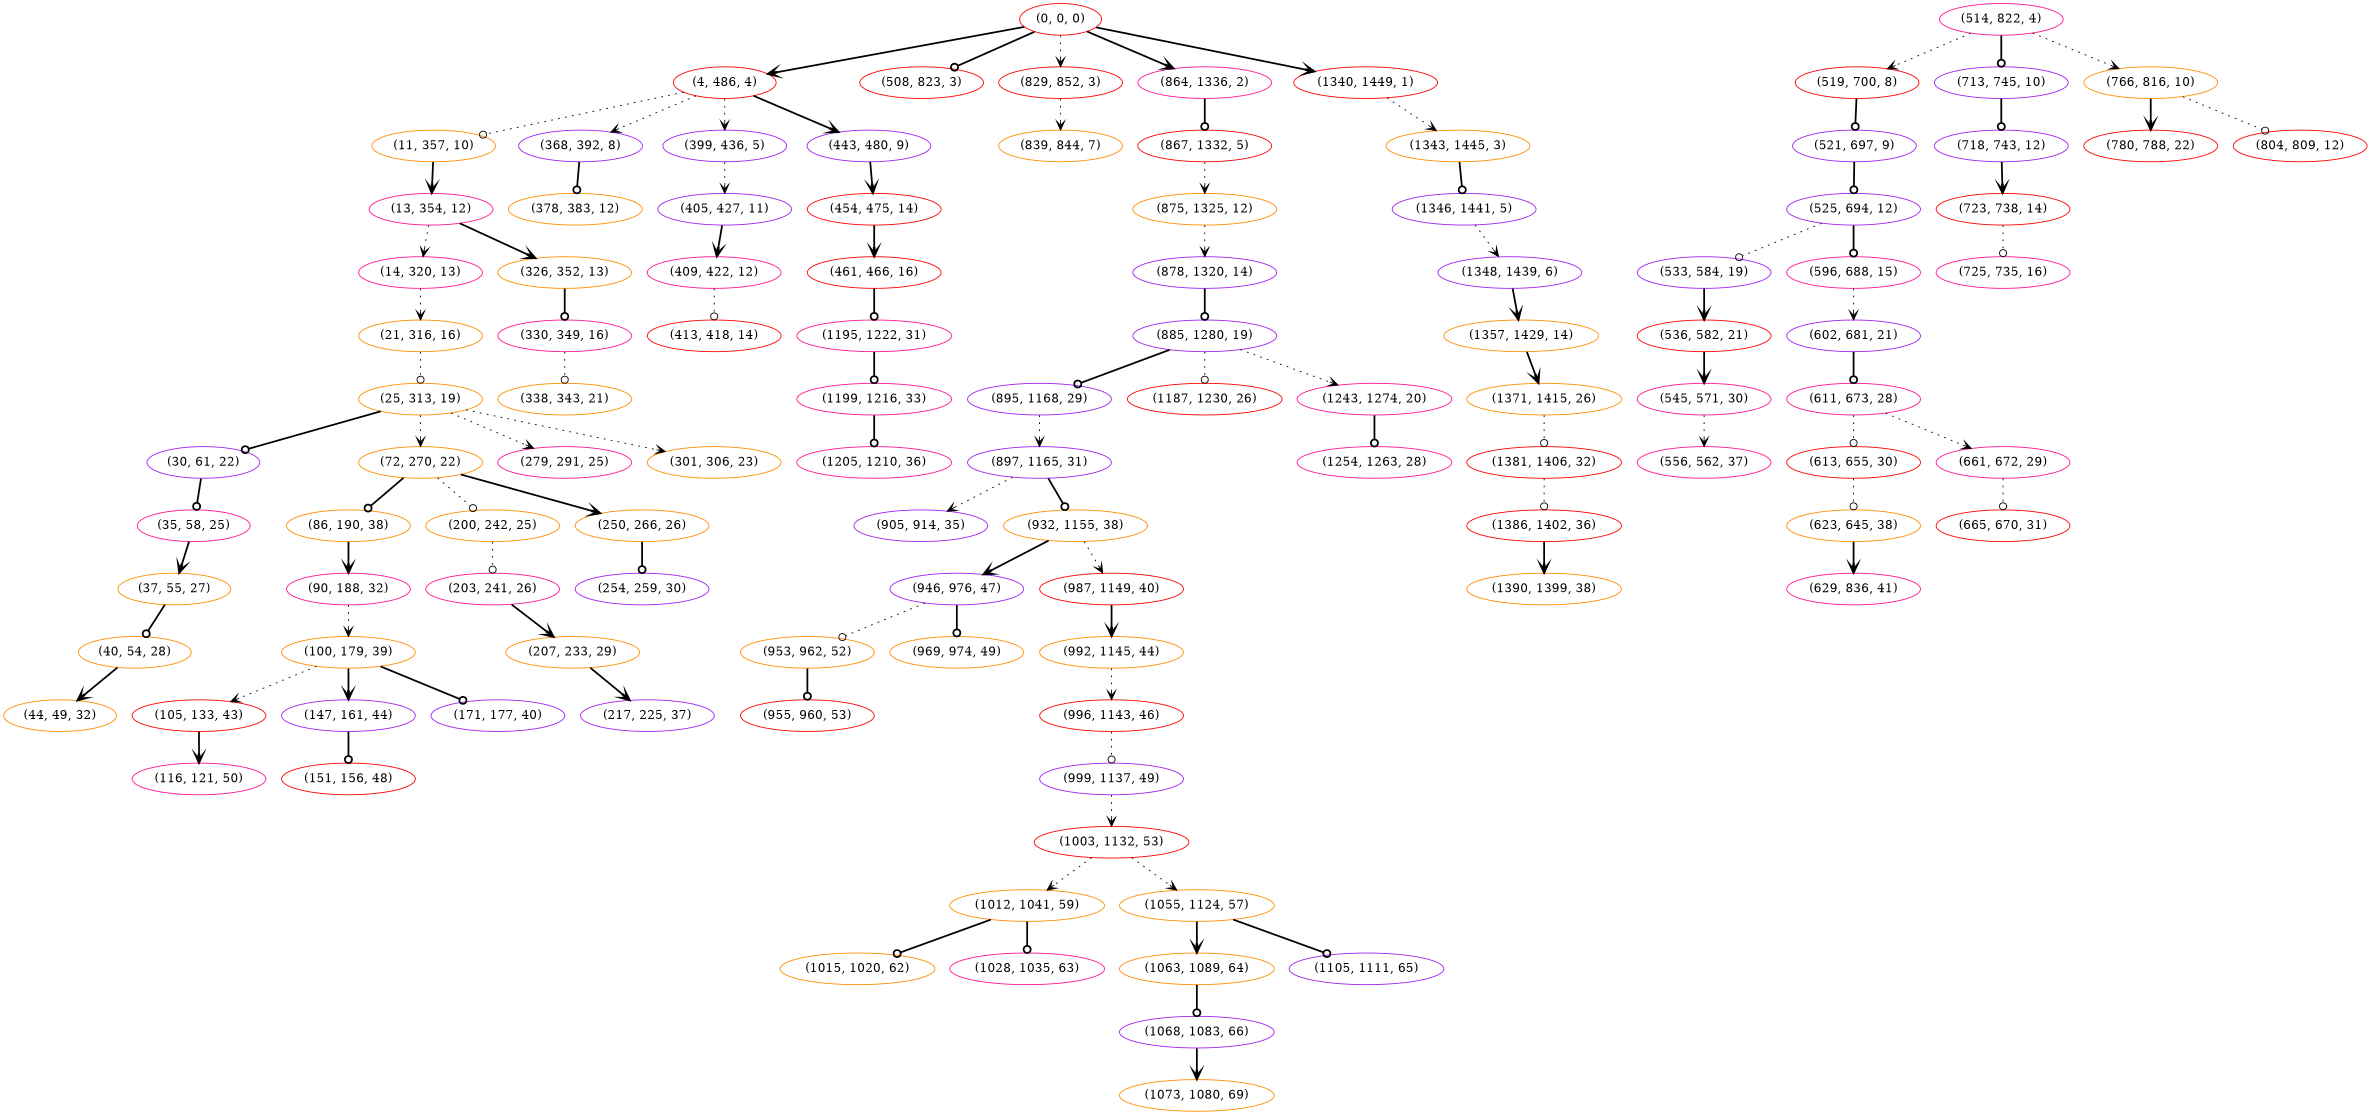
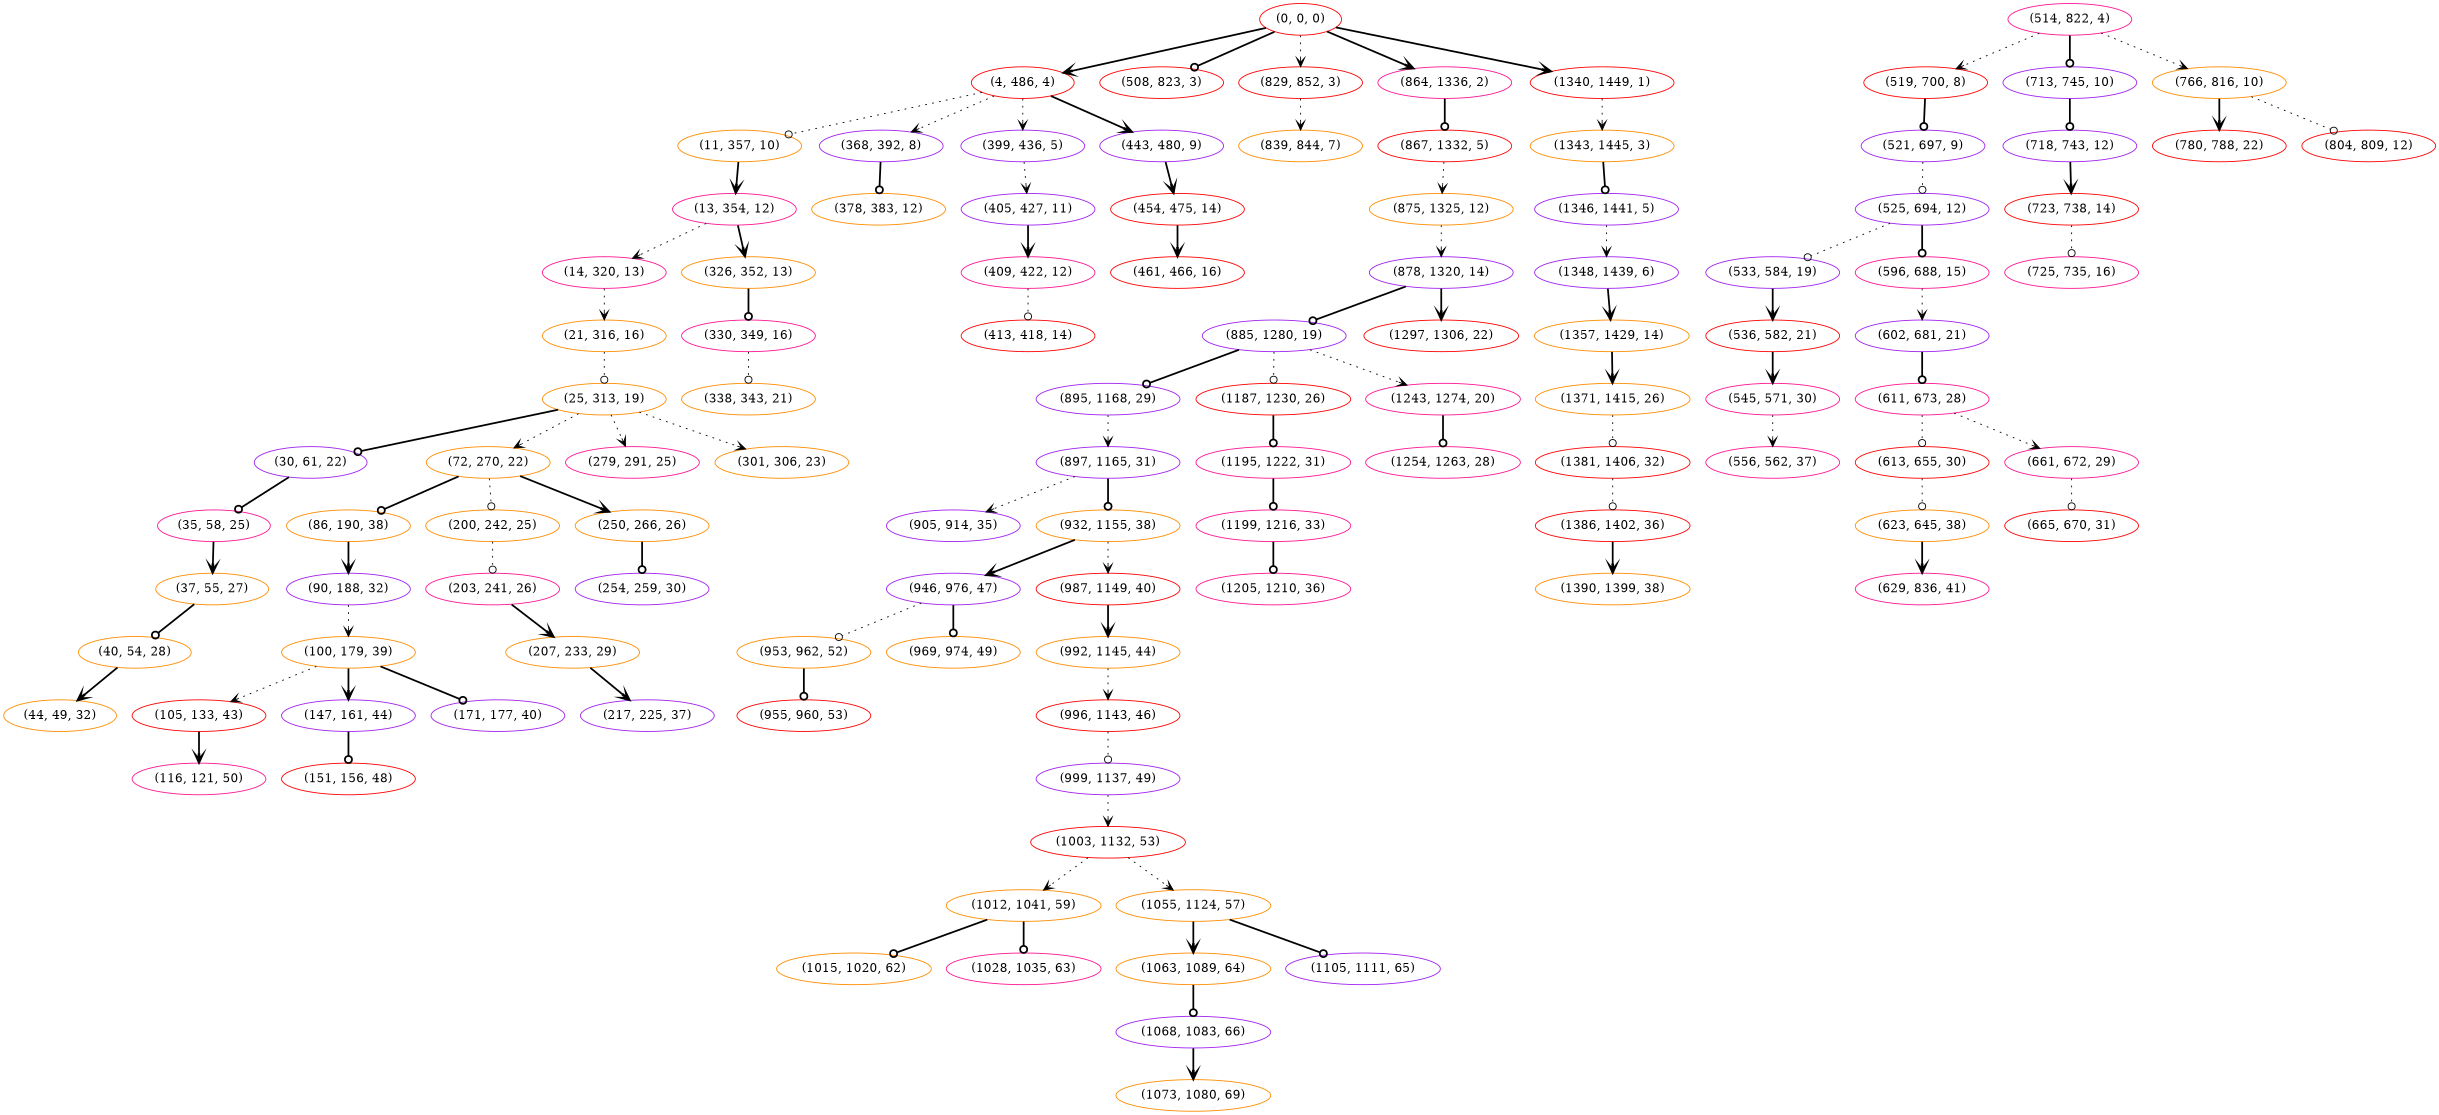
(1854, 174) -> (1923, 174)
(874, 301) -> (1273, 427)
none -> (1441, 336)
(348, 589) -> (348, 589)
